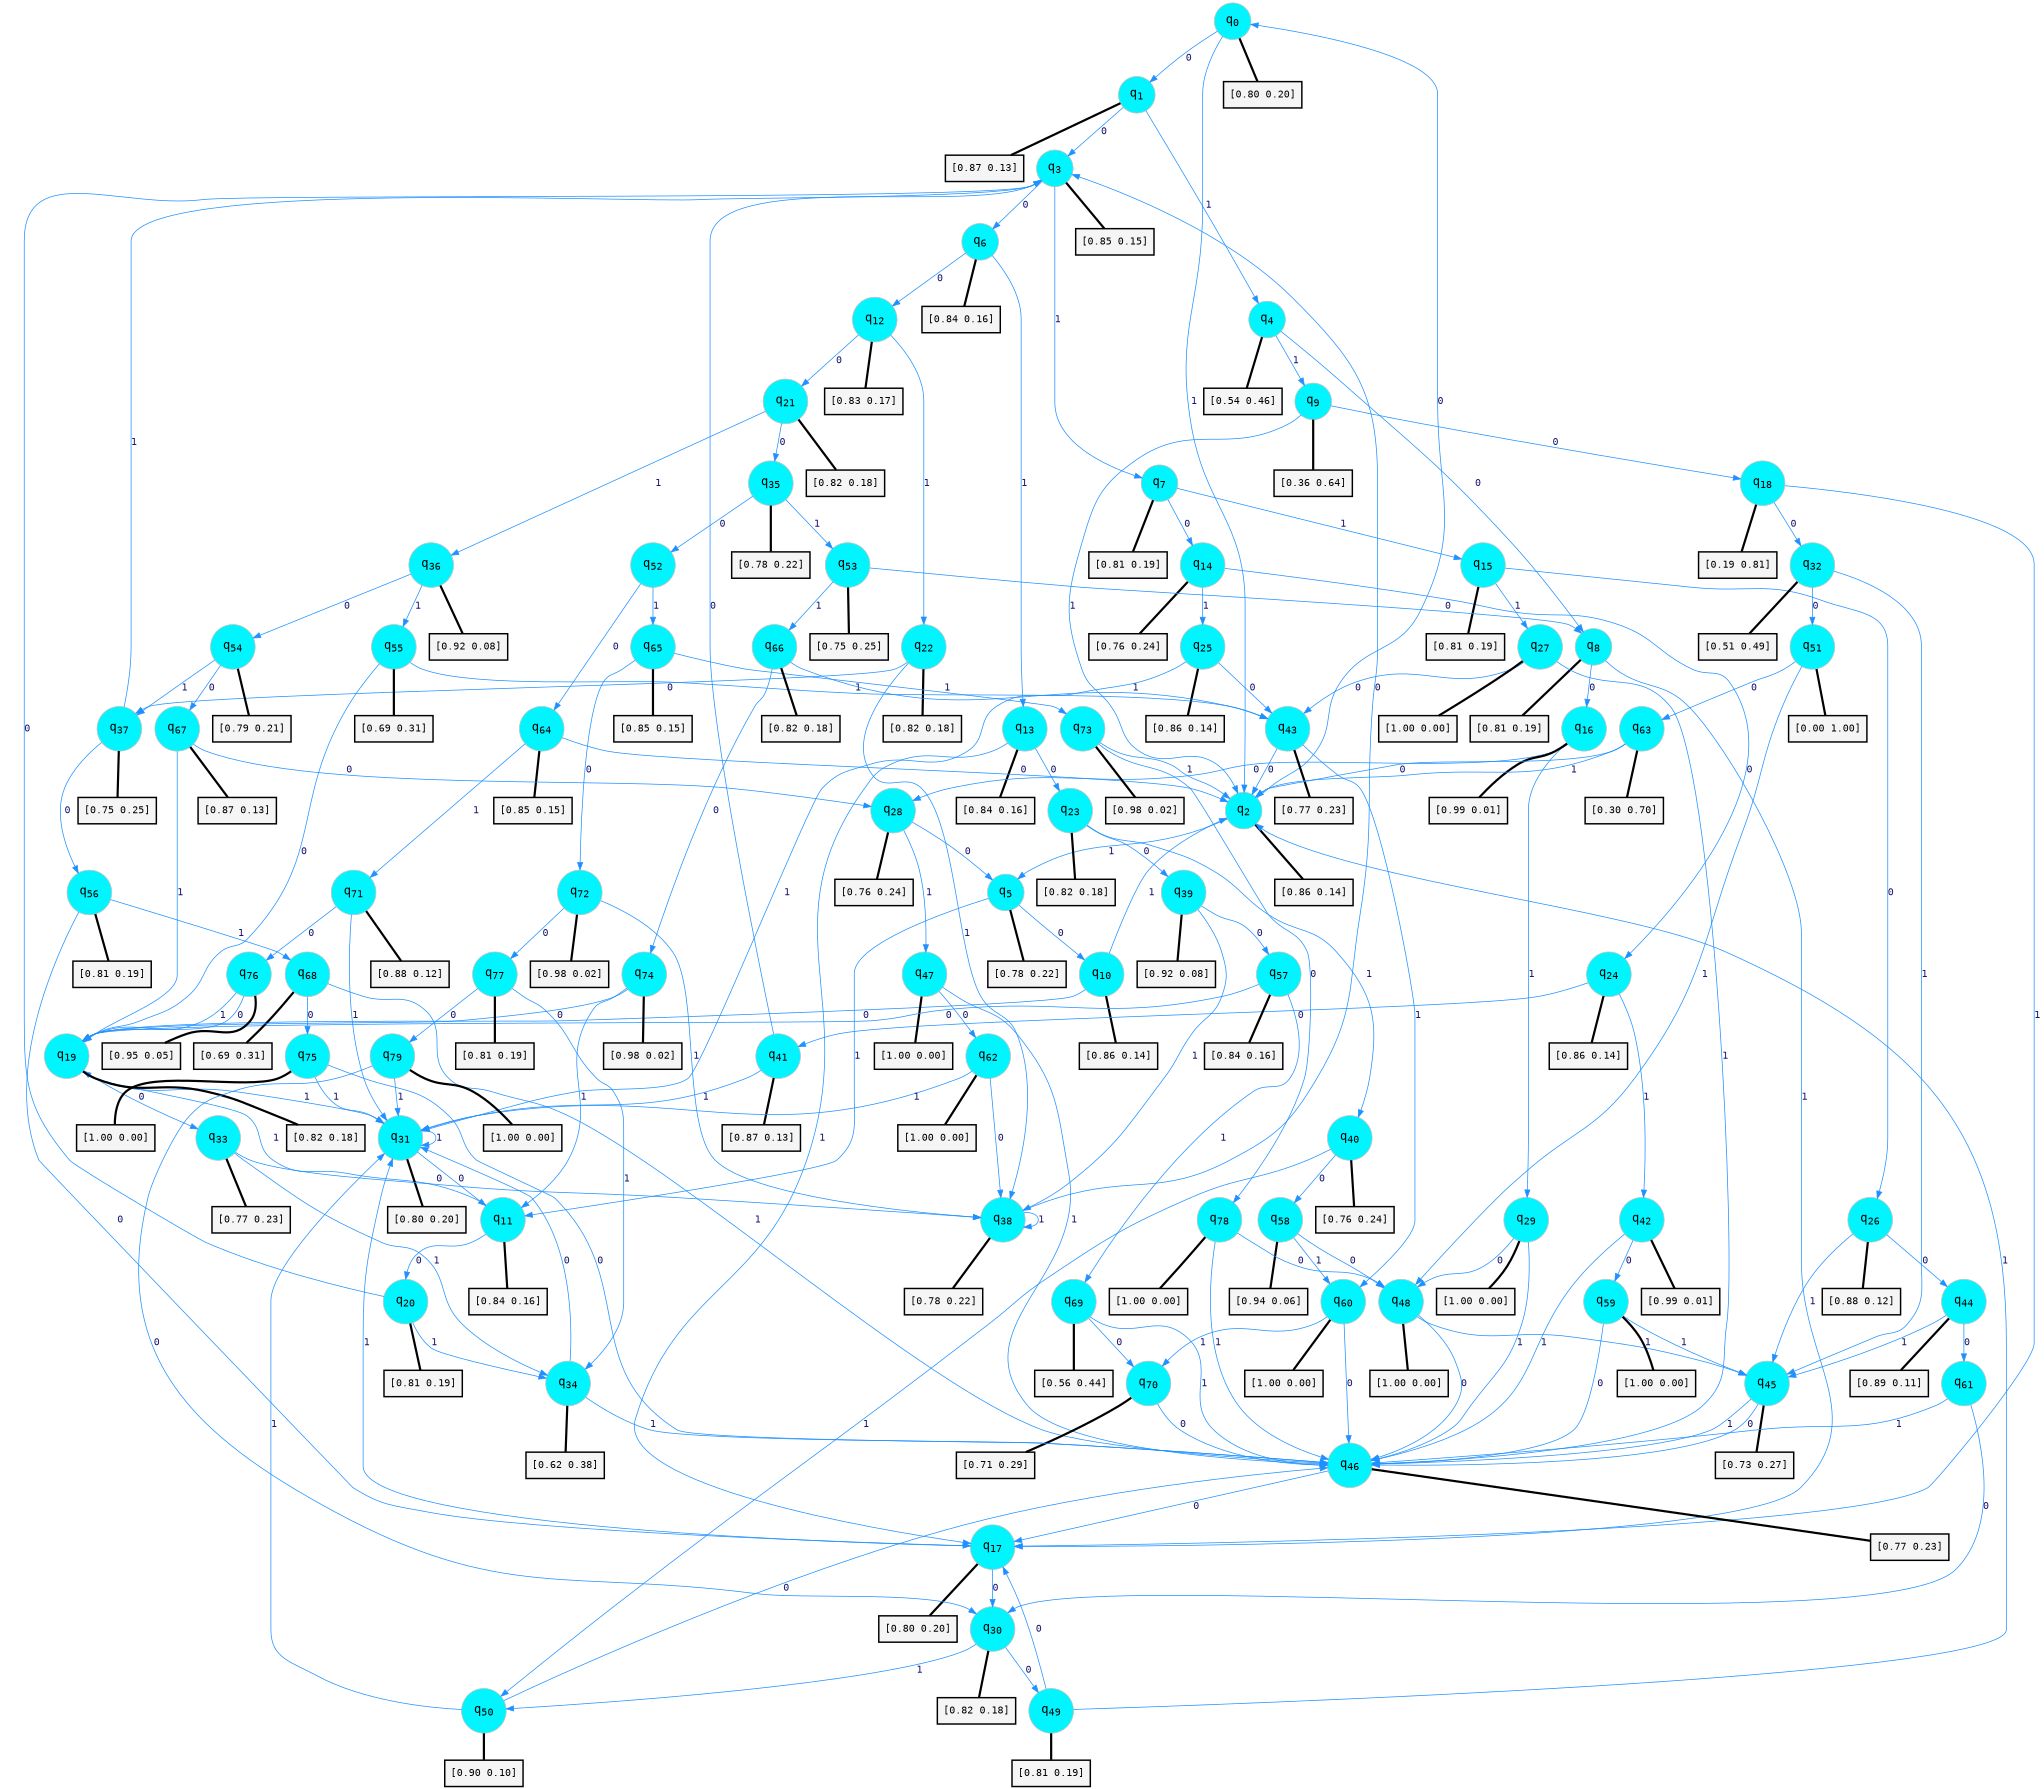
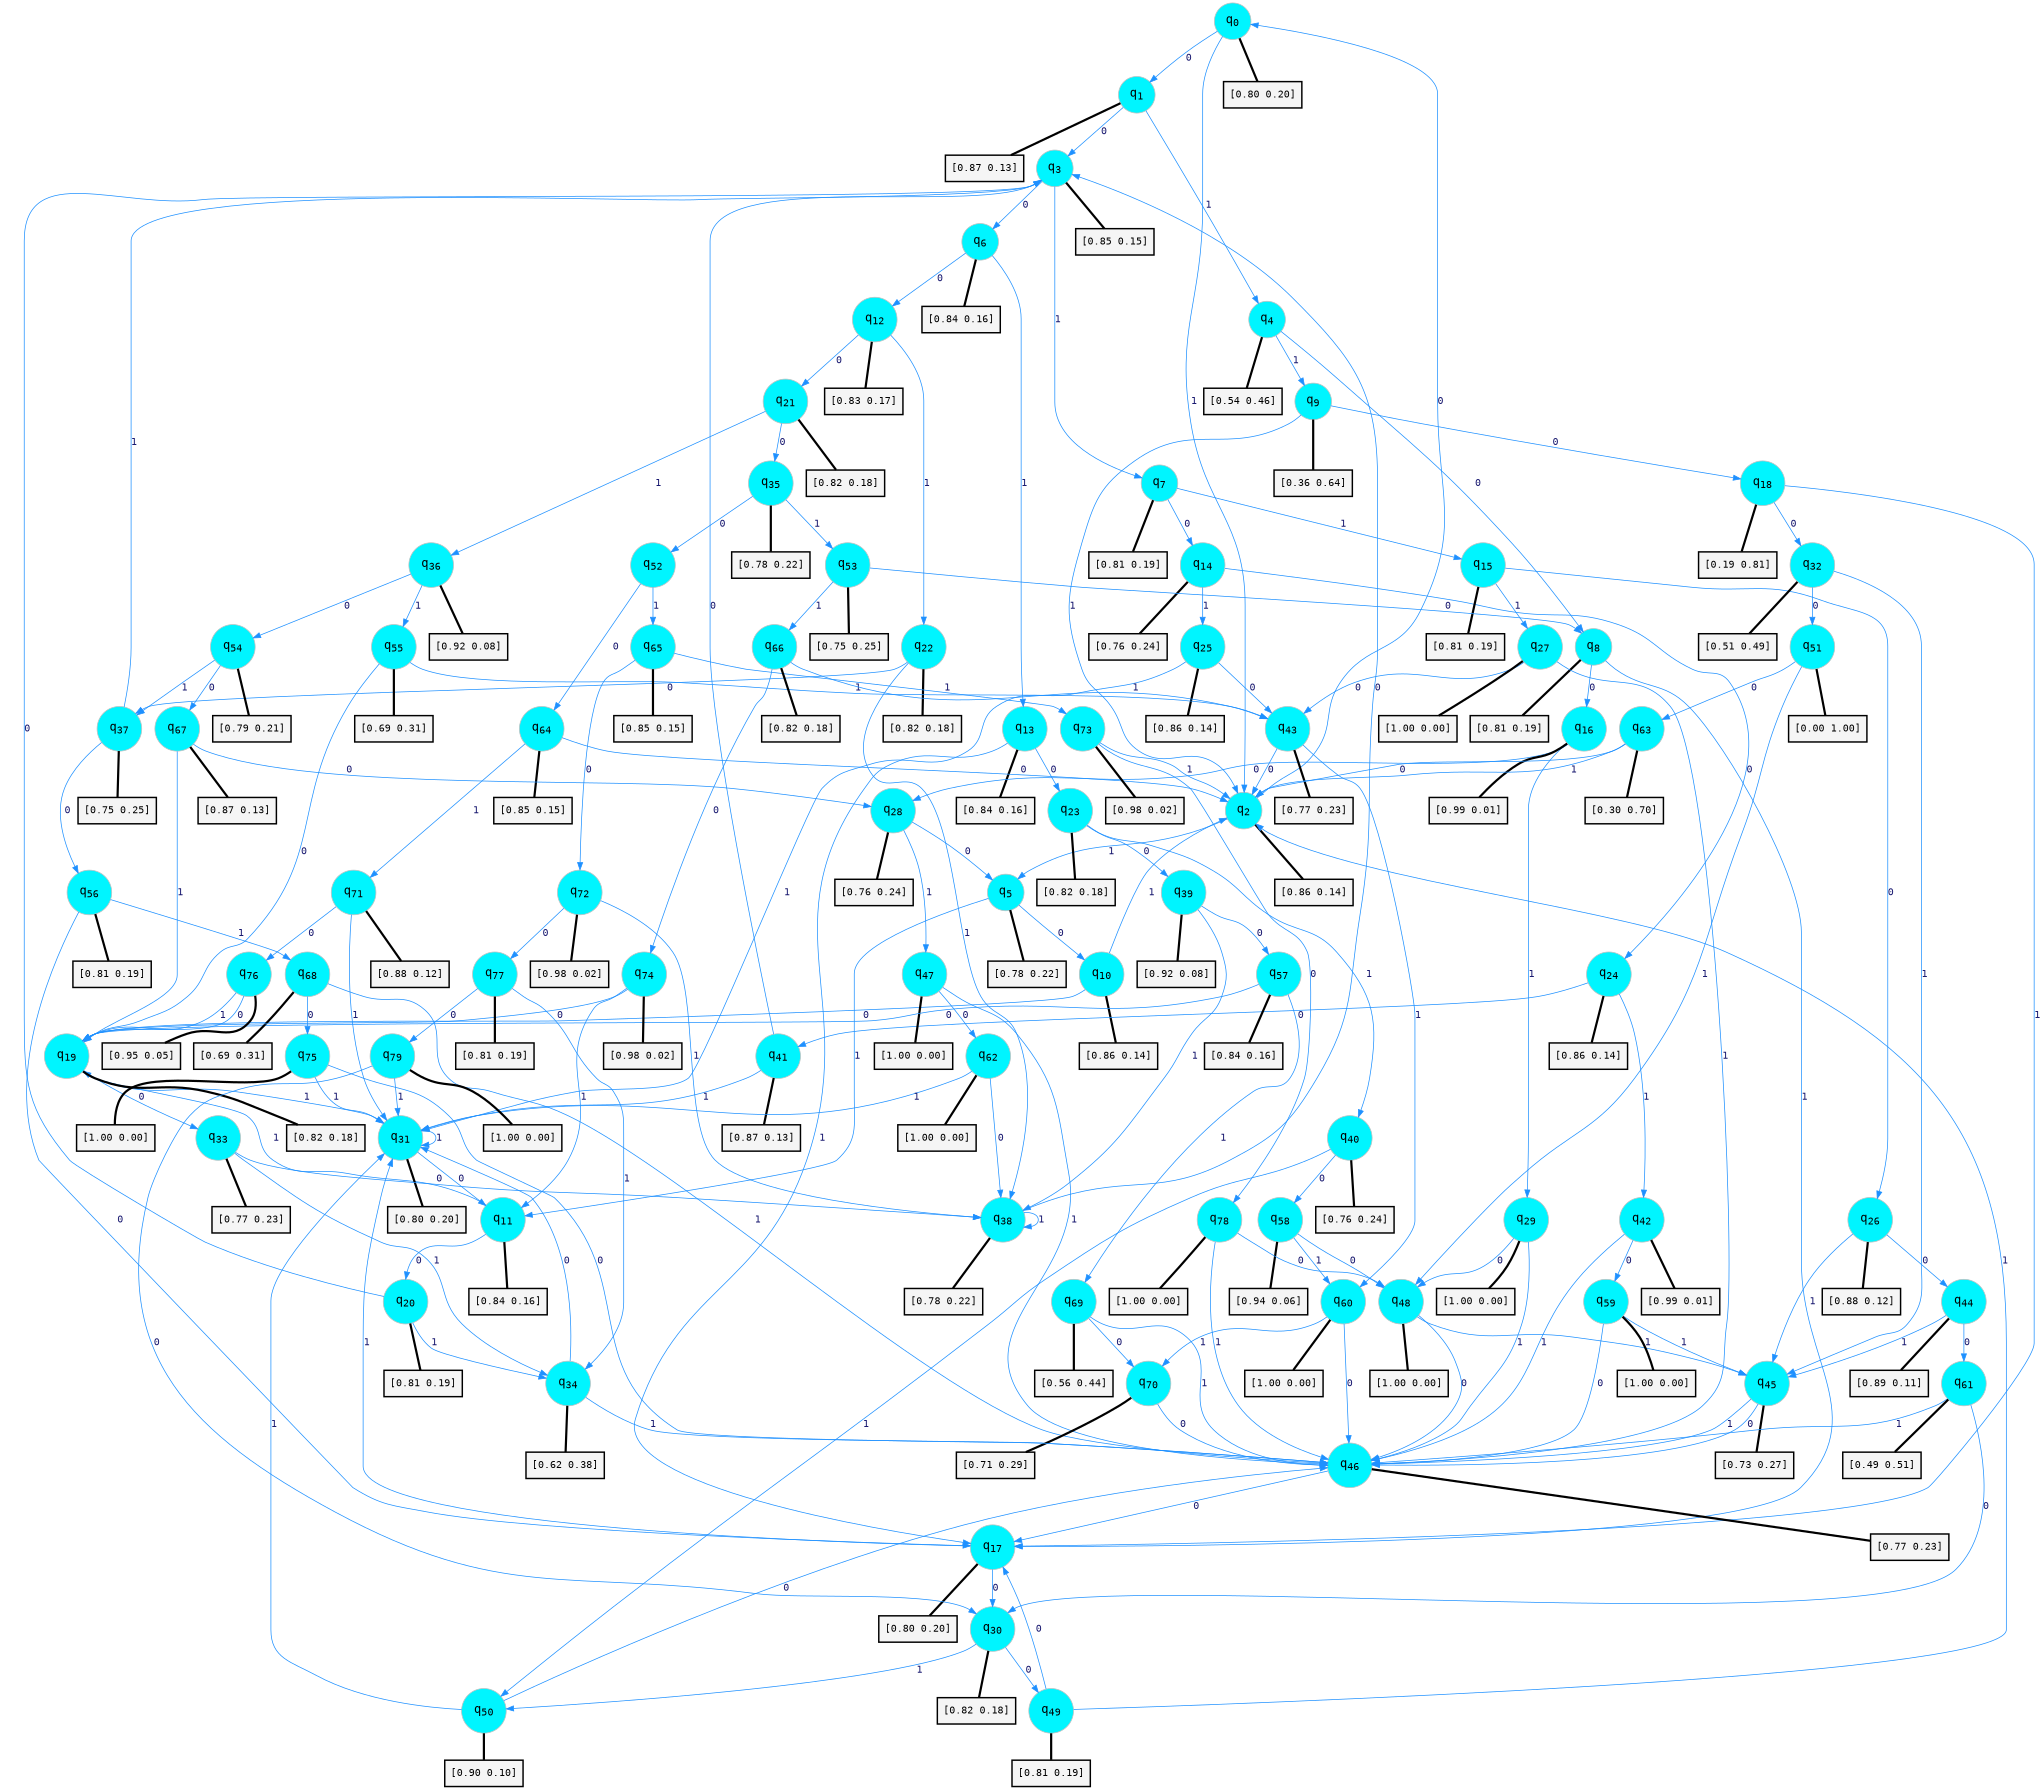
none -> (1882, 1465)
